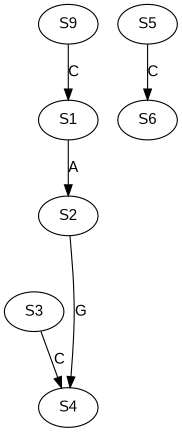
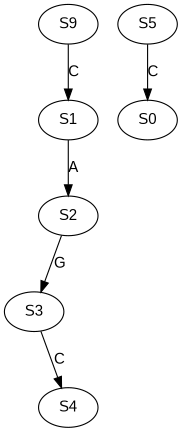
(148, 120) -> (148, 120)
(74, 306) -> (53, 259)
